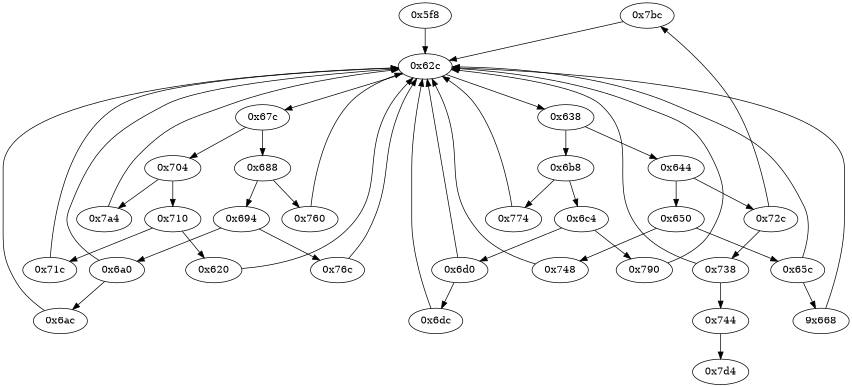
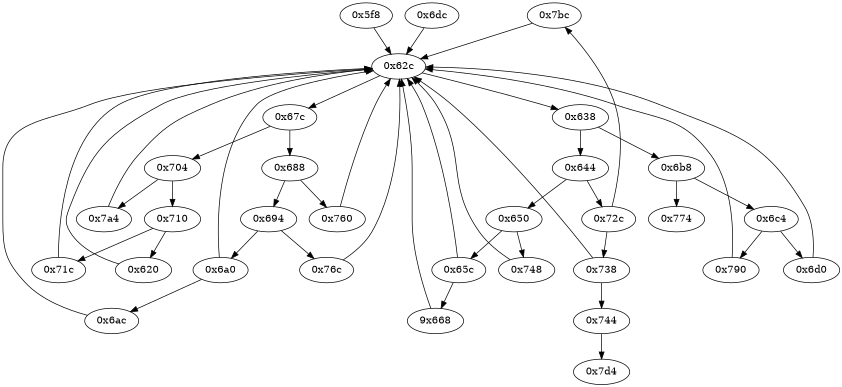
(493, 136) -> none
(449, 292) -> none
